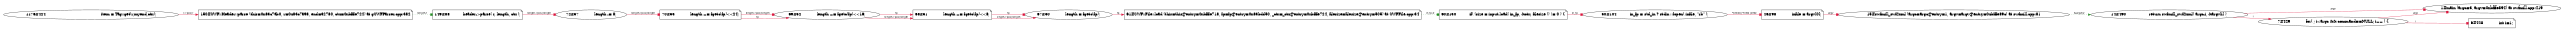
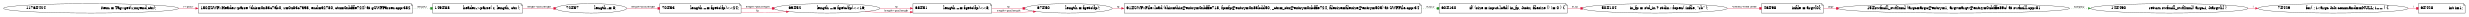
(2492, 8) -> none
